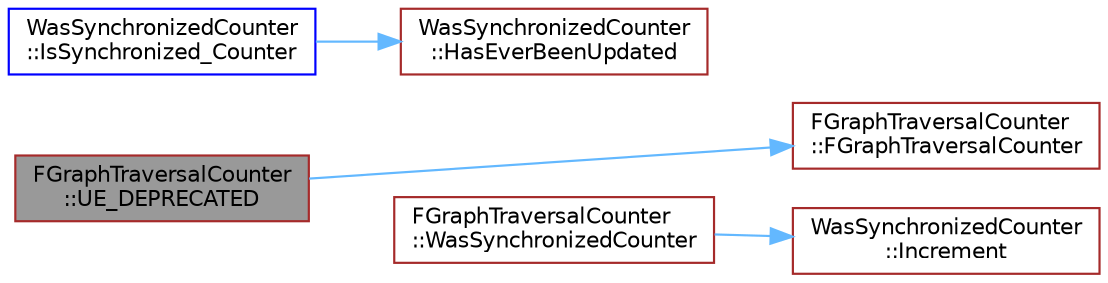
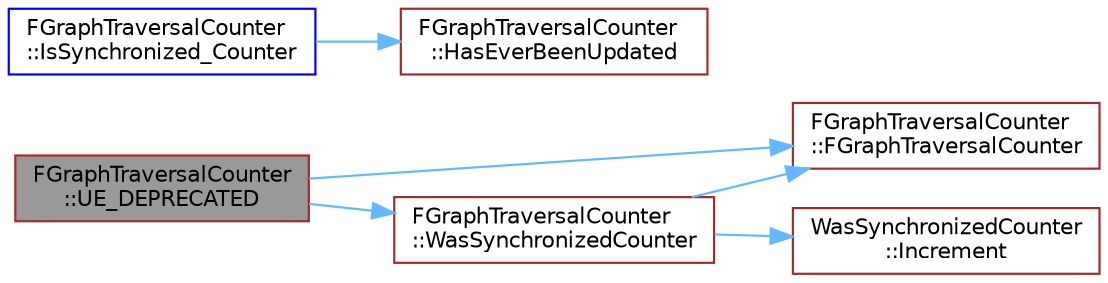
(162, 42) -> (162, 42)
(554, 42) -> (554, 42)
none -> (739, 185)
none -> (341, 207)
